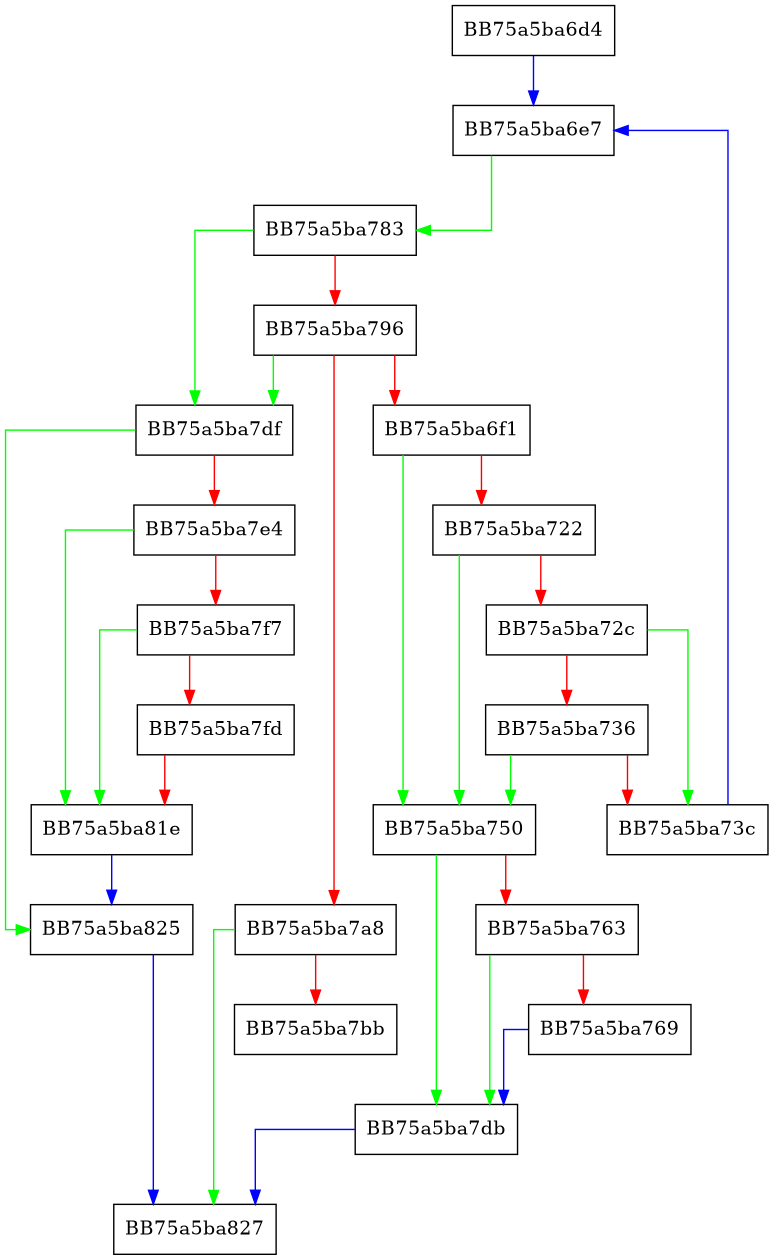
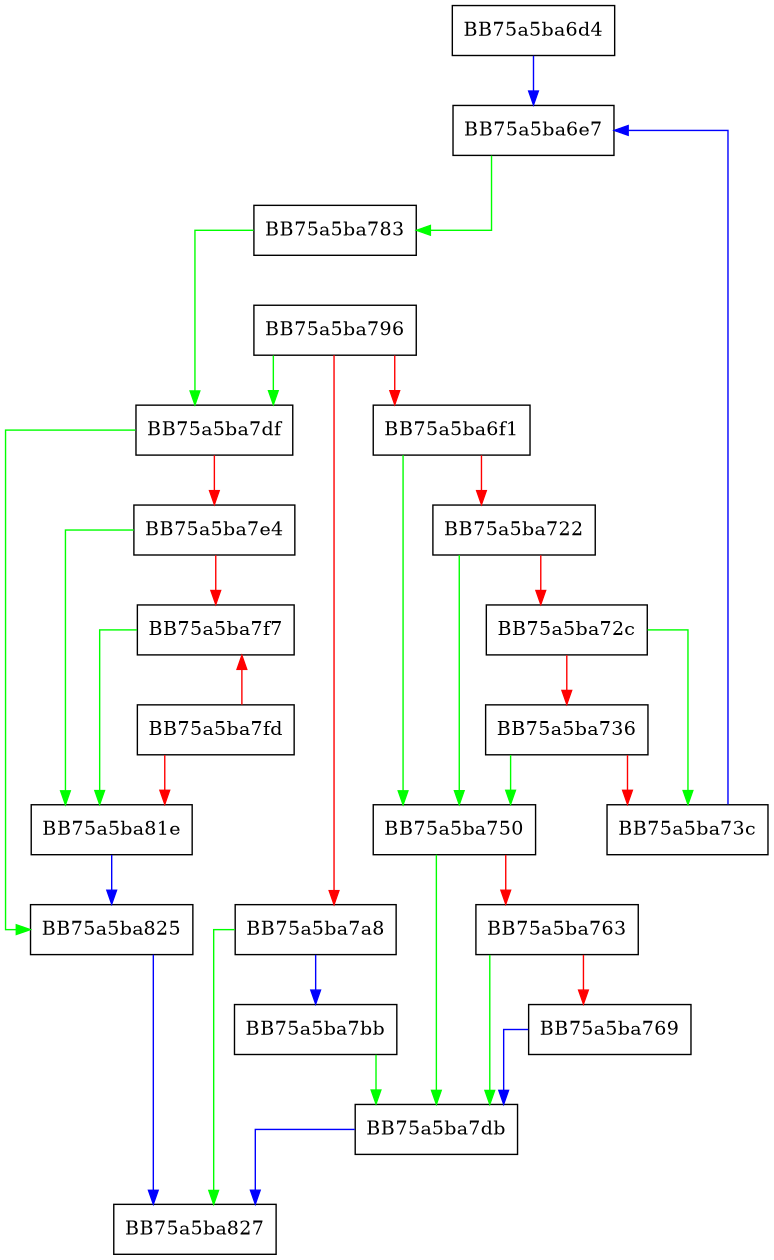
(335, 273) -> none
(190, 673) -> (242, 687)
(316, 972) -> (316, 972)
none -> (376, 1072)
